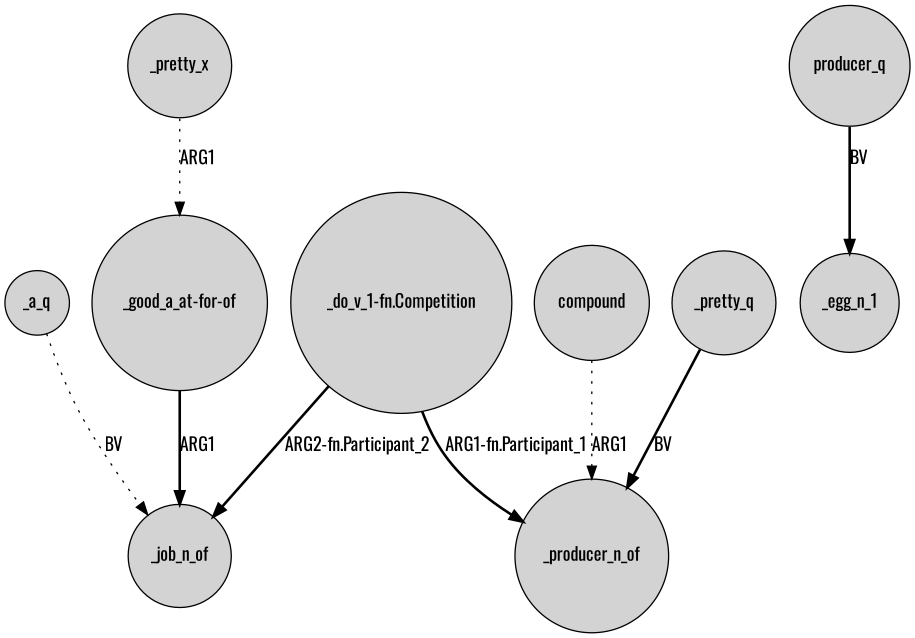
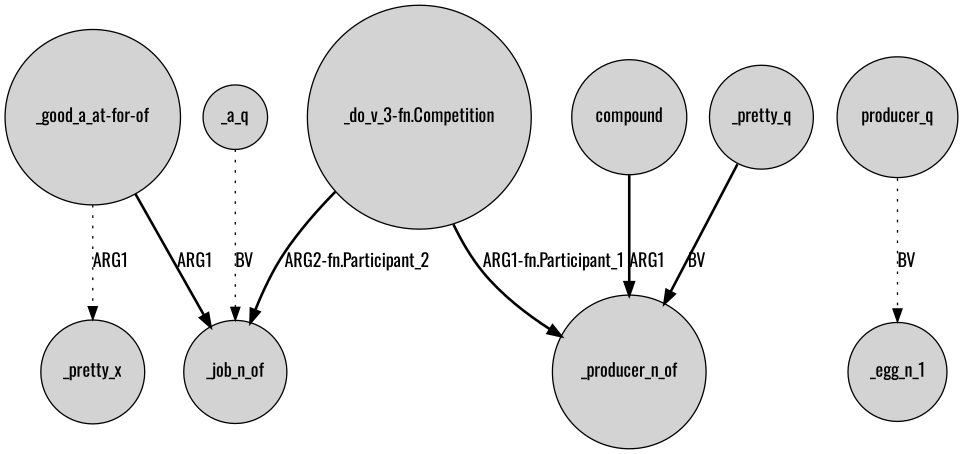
(180, 160) -> (93, 256)
(850, 183) -> (897, 244)
(401, 303) -> (419, 117)
(592, 413) -> (629, 228)
